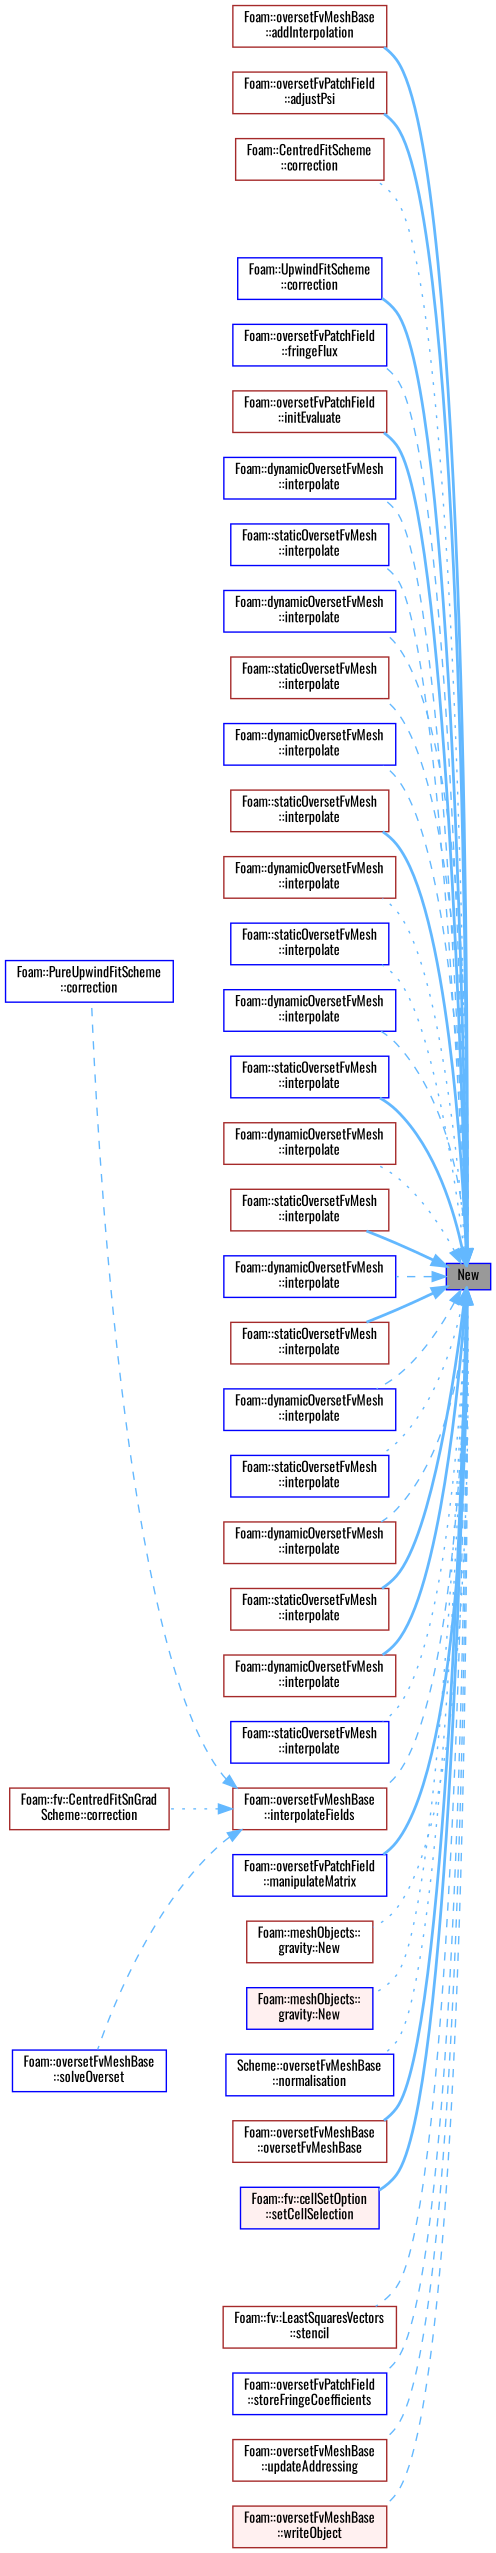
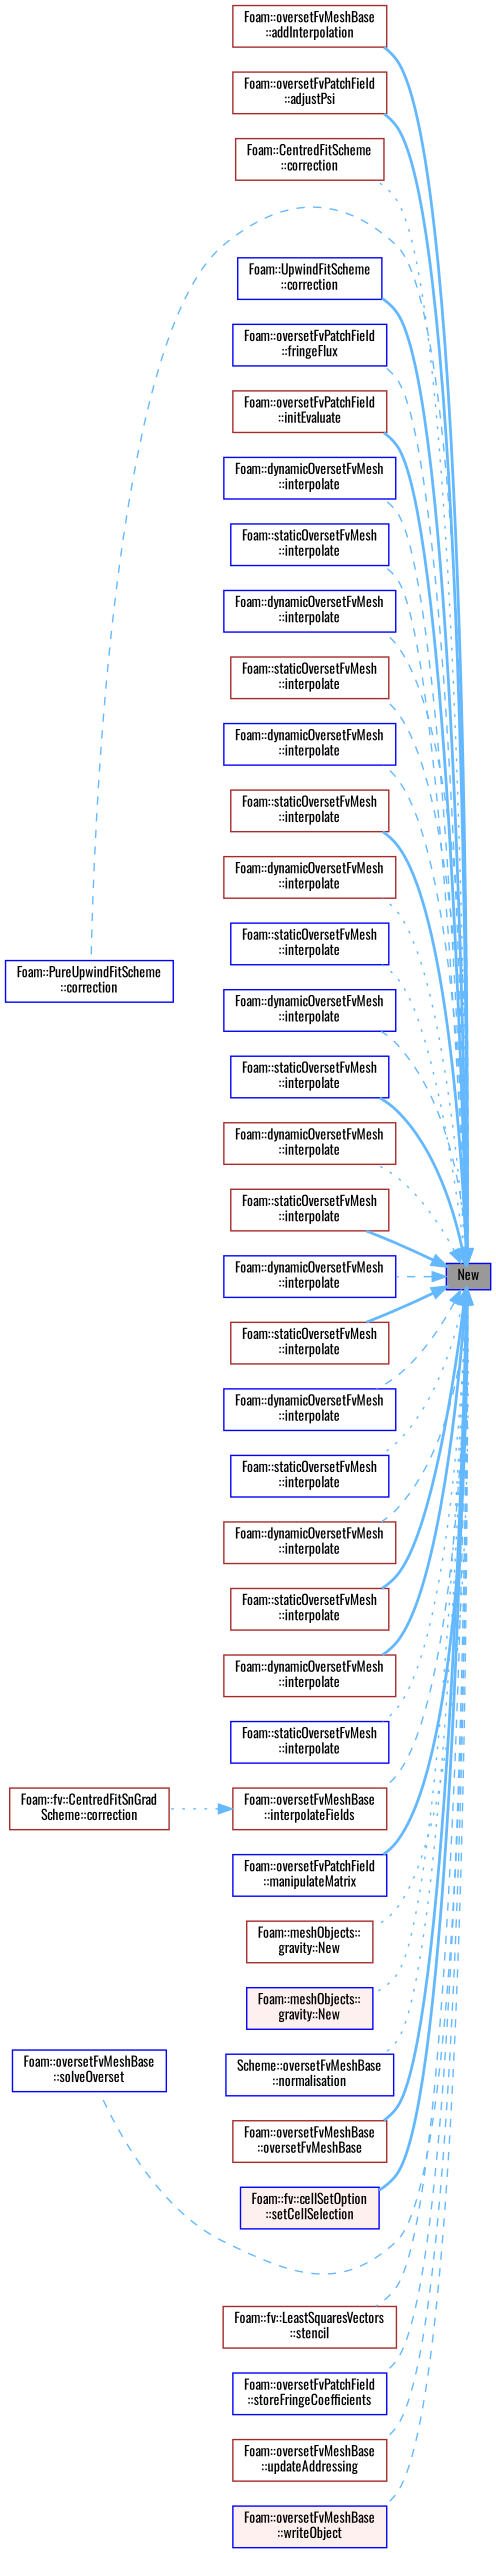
(123, 1399) -> (390, 240)
(150, 1934) -> (402, 2229)
(310, 2527) -> (310, 2527)
